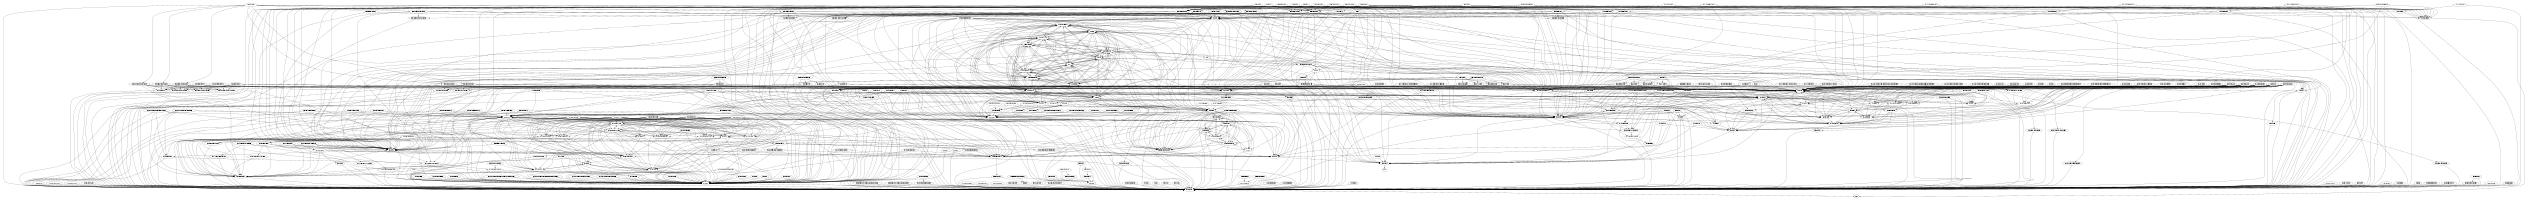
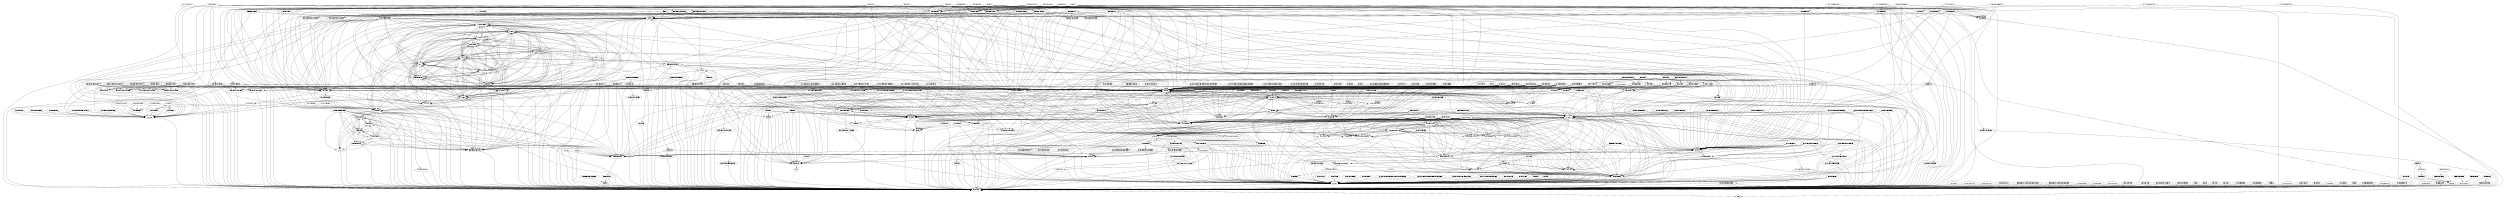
(2071, 84) -> none
none -> (846, 130)
(500, 144) -> (1615, 144)
none -> (2385, 183)
